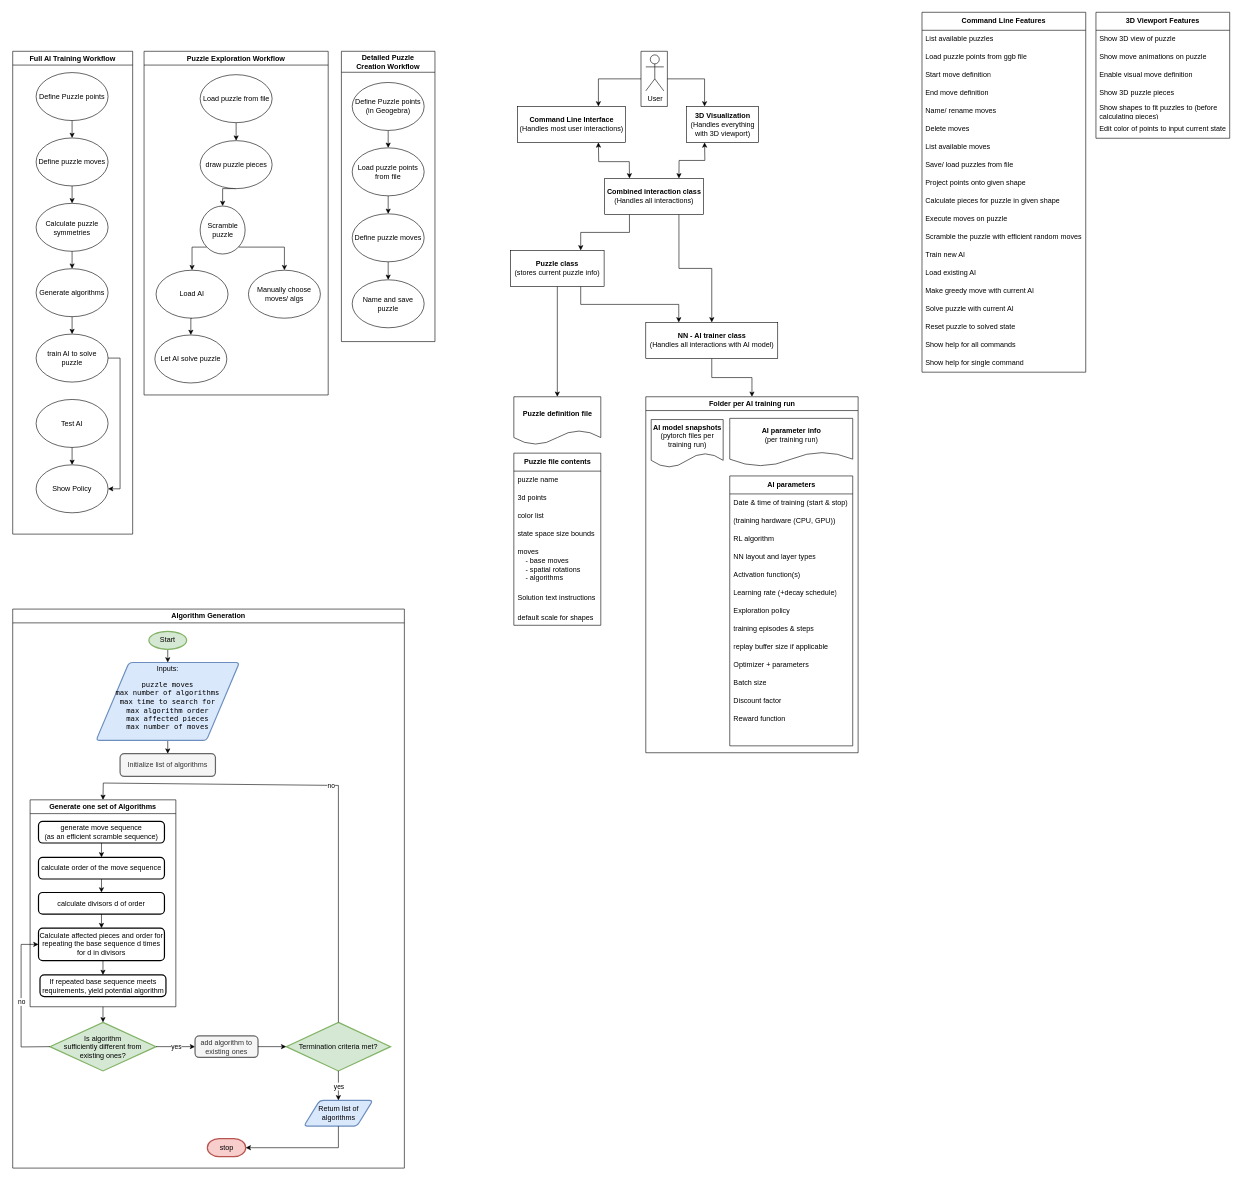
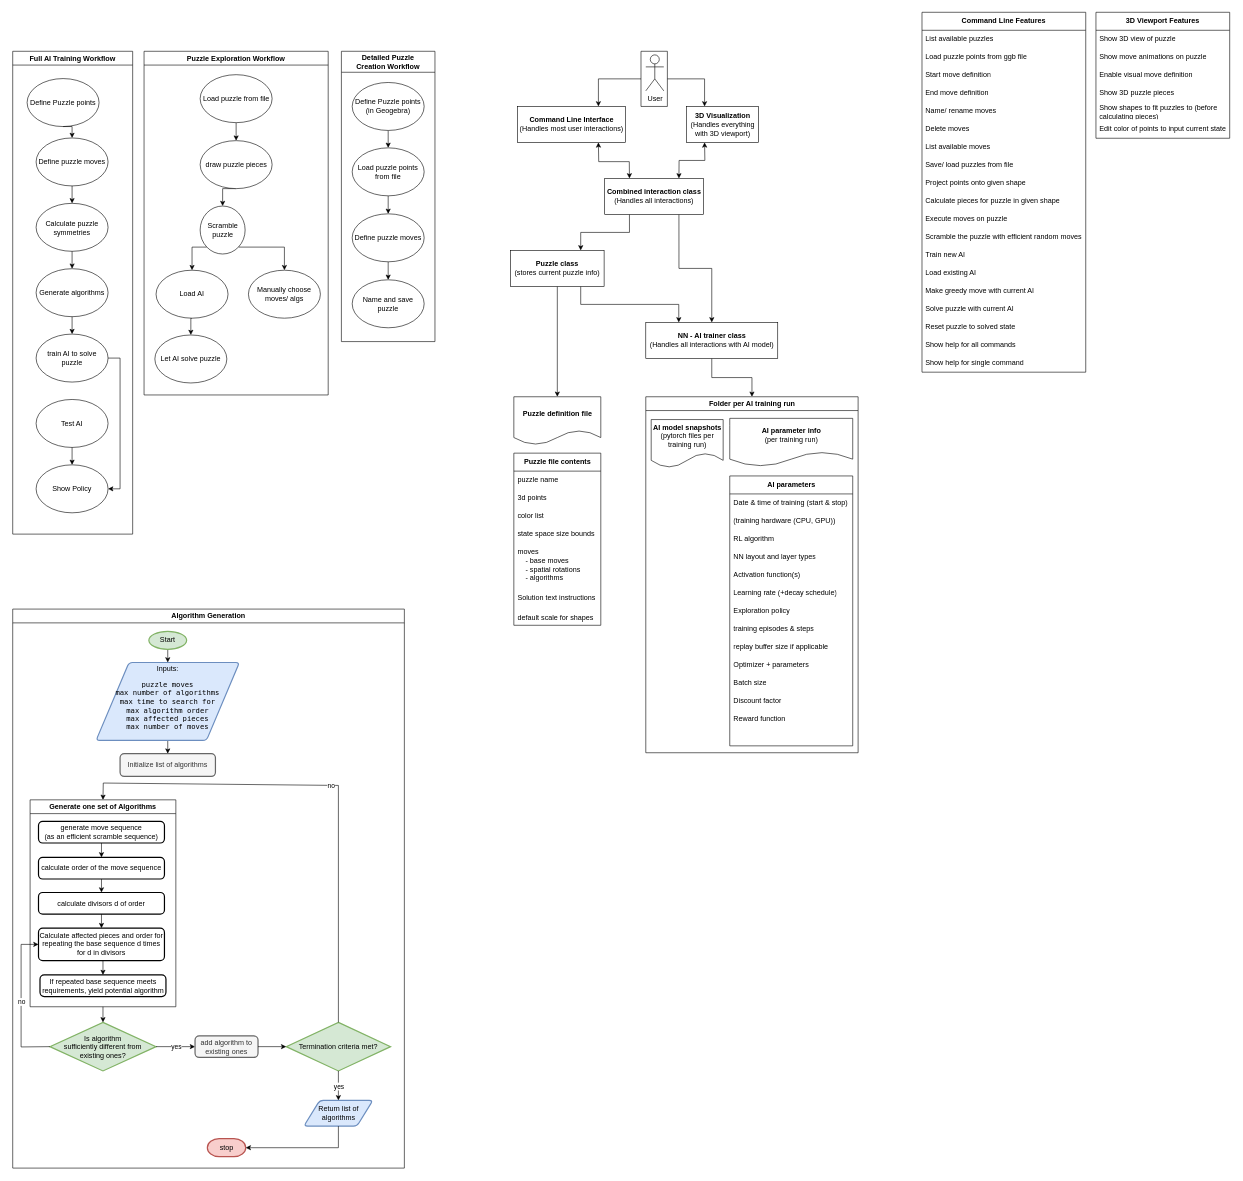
(72, 97) -> (63, 103)
